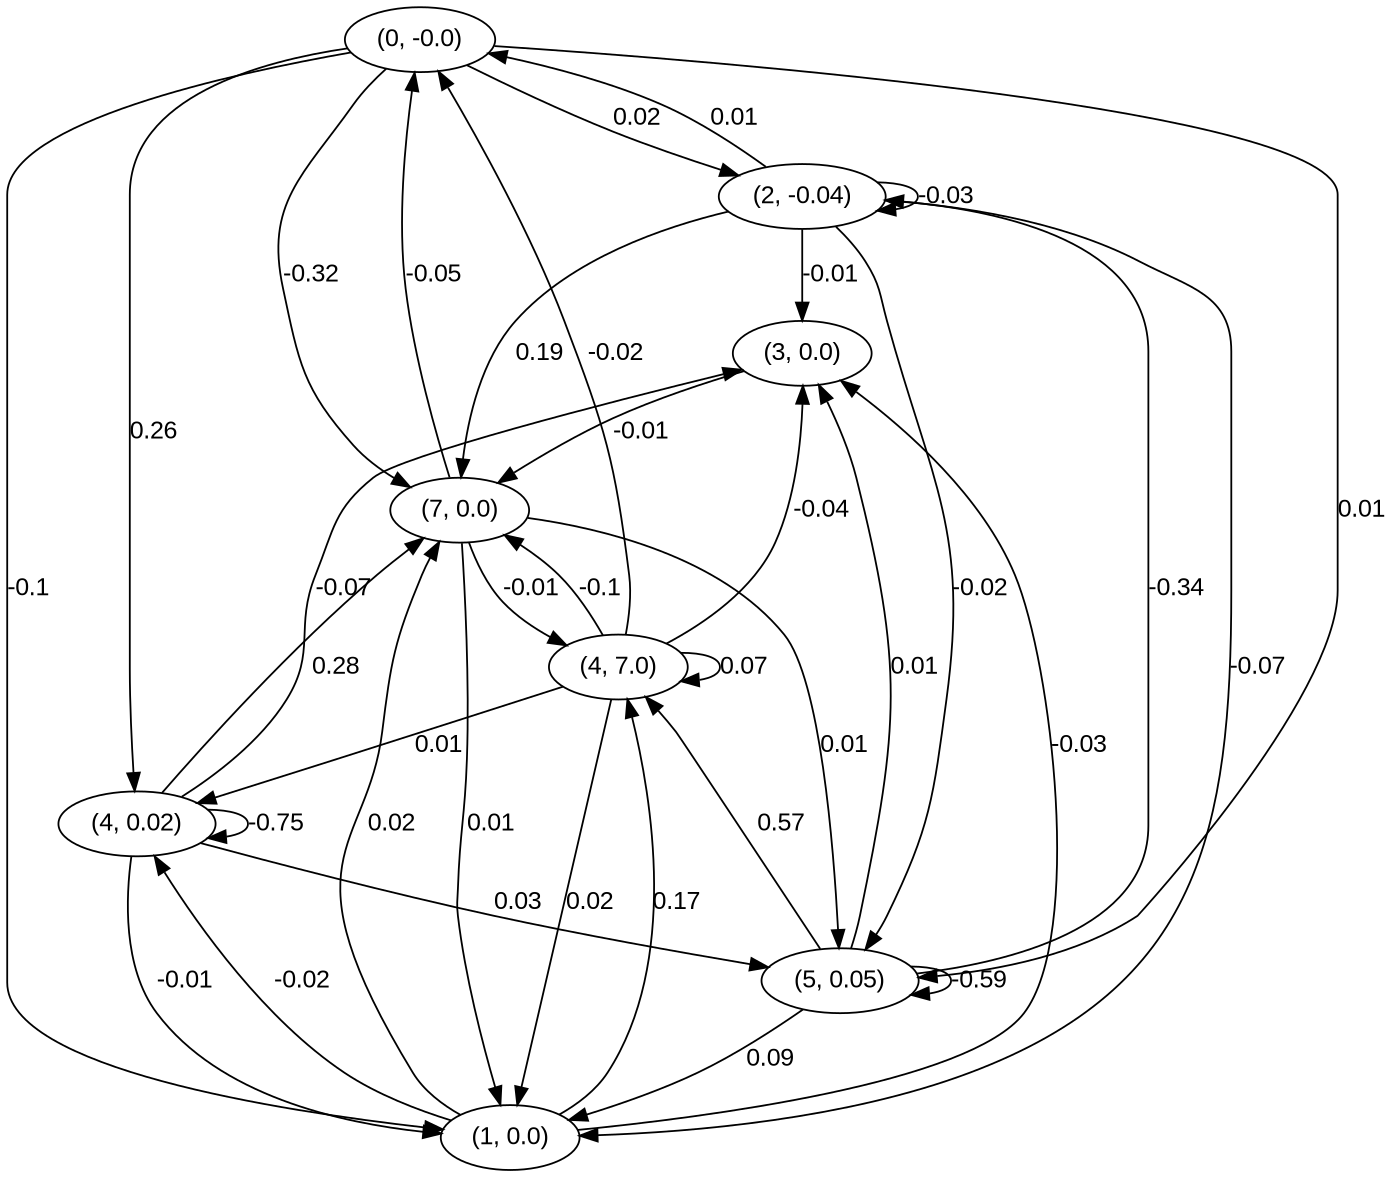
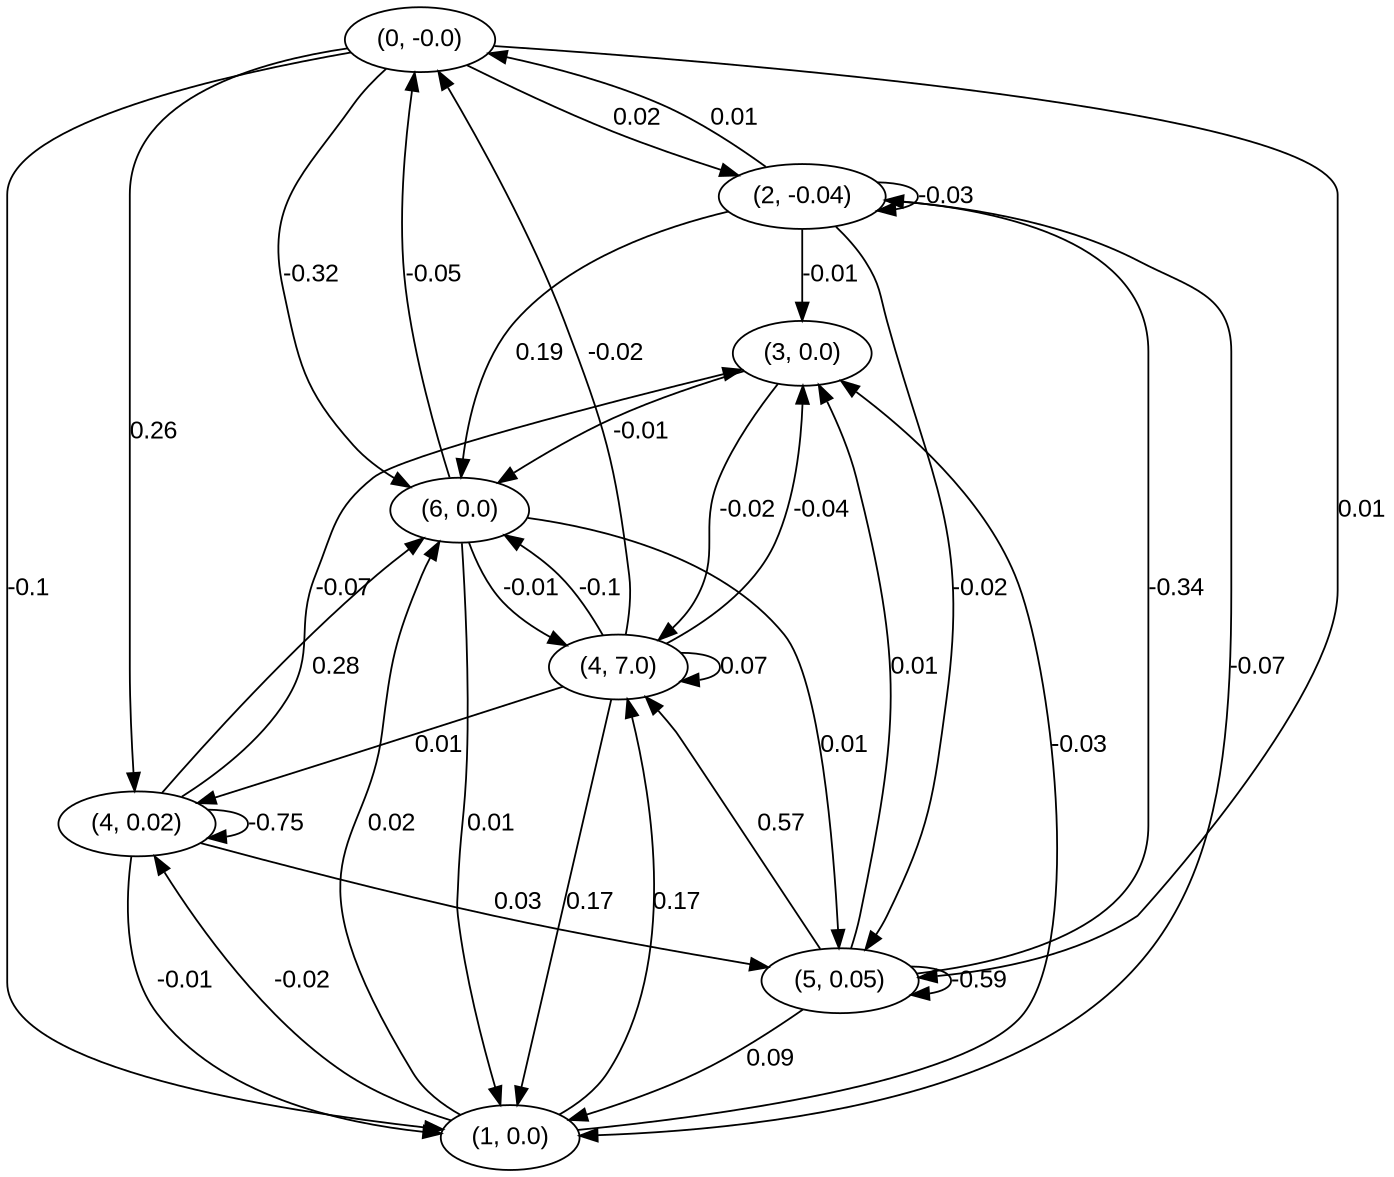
none -> (712, 502)
(460, 510) -> (460, 510)
(590, 902) -> (590, 902)
